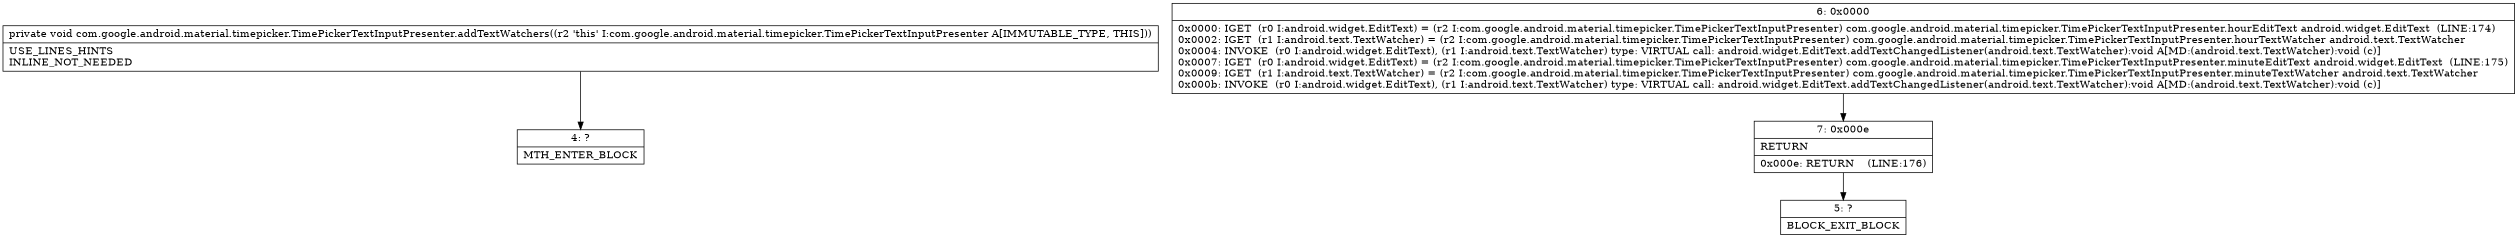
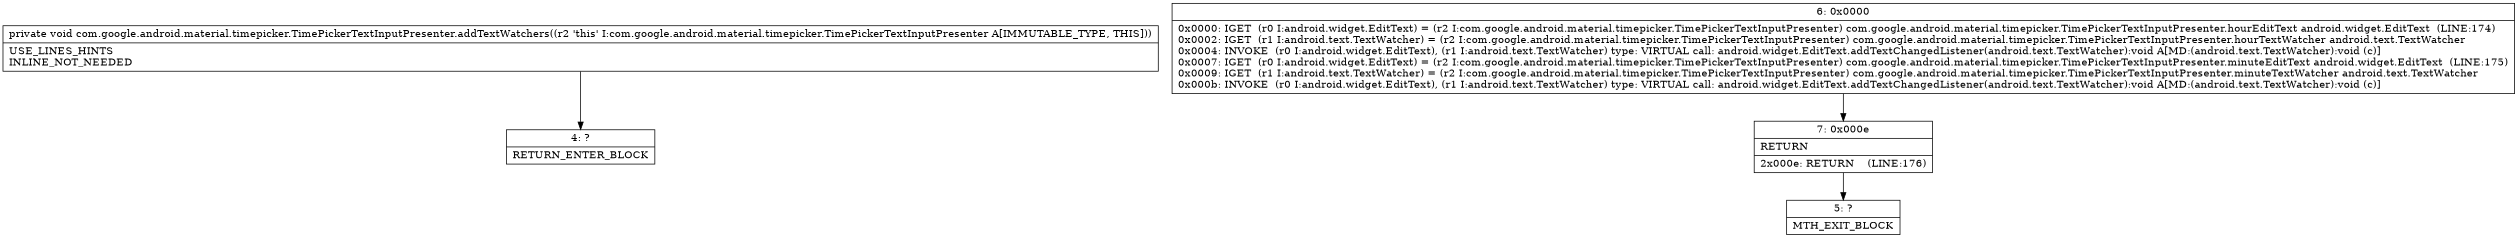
(581, 155) -> (581, 155)
(1843, 164) -> (1843, 164)
(1843, 226) -> (1843, 226)
